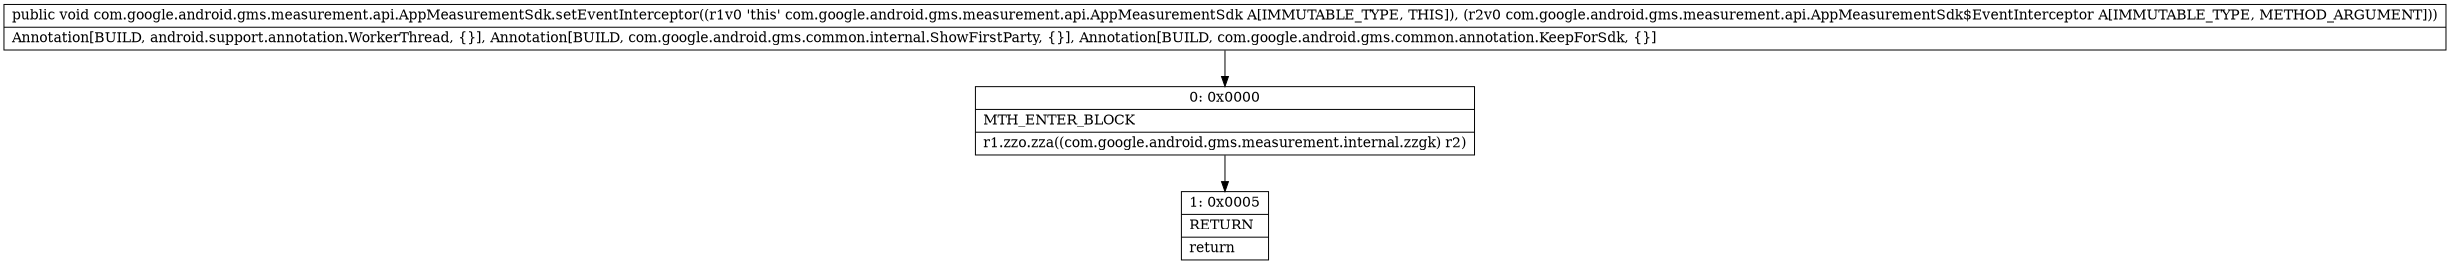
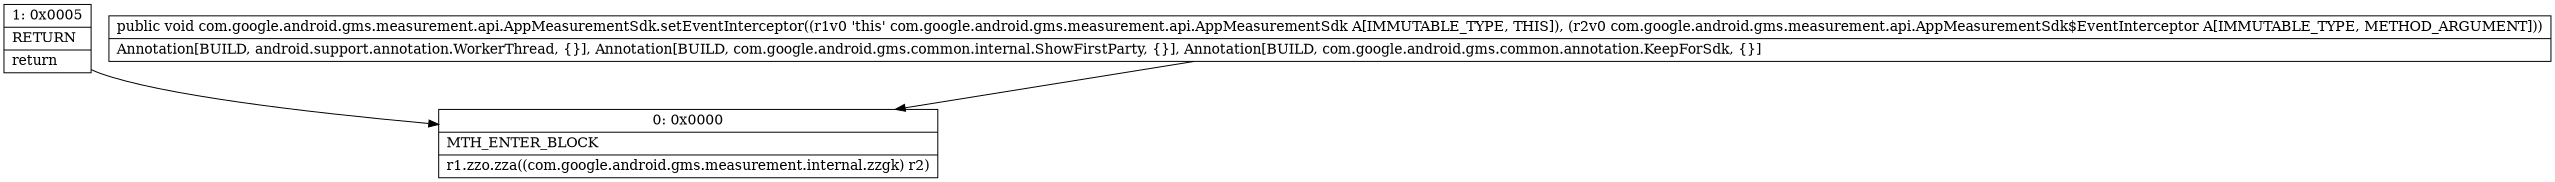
(1225, 168) -> (258, 105)
